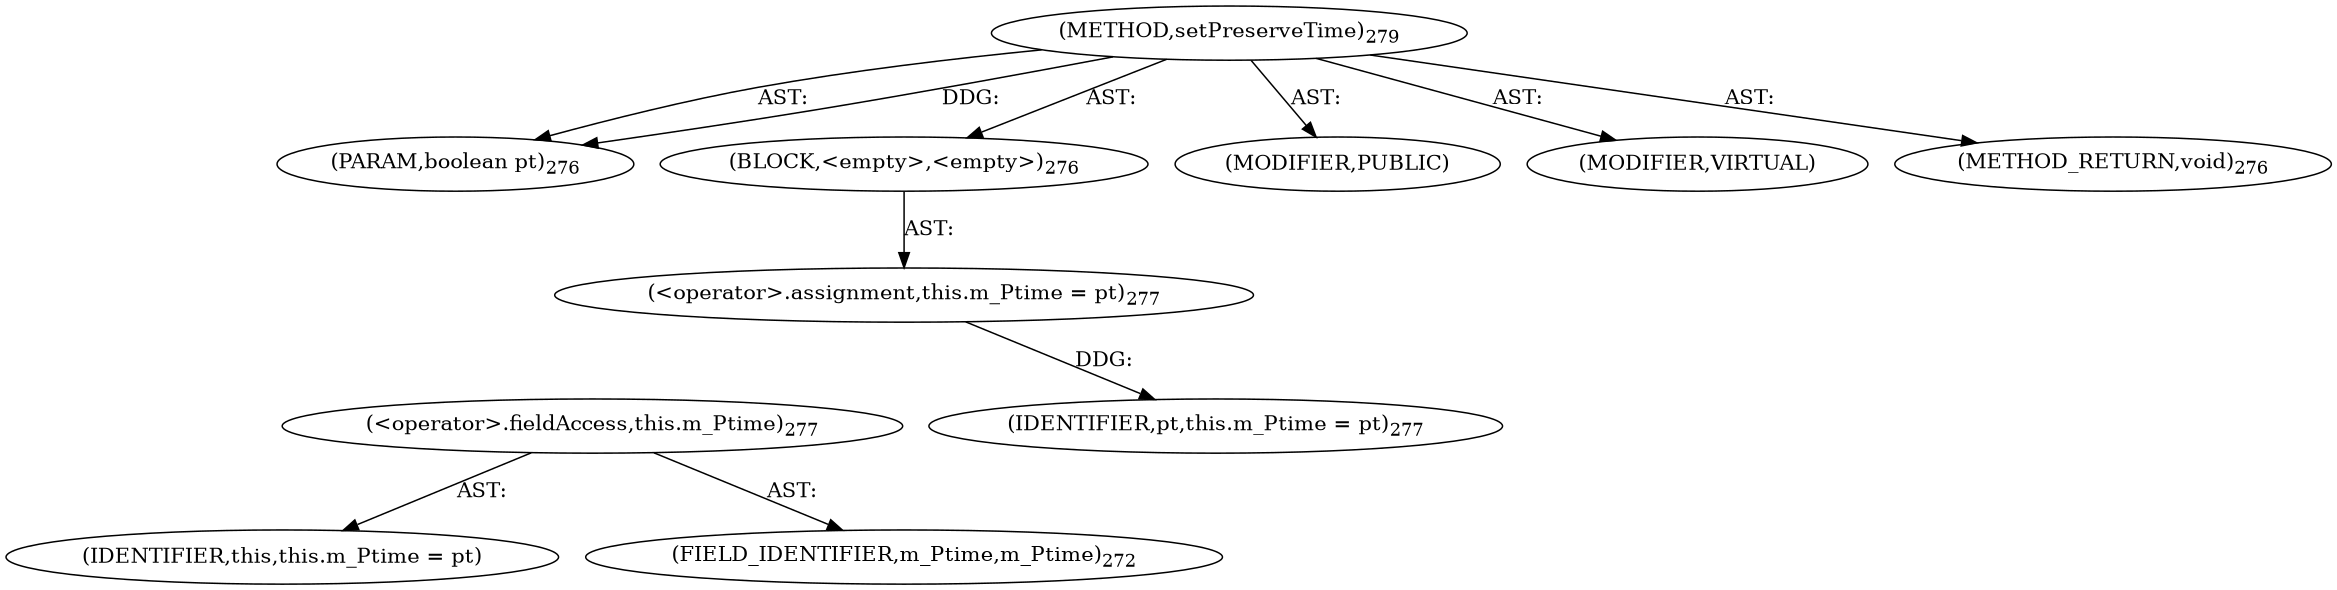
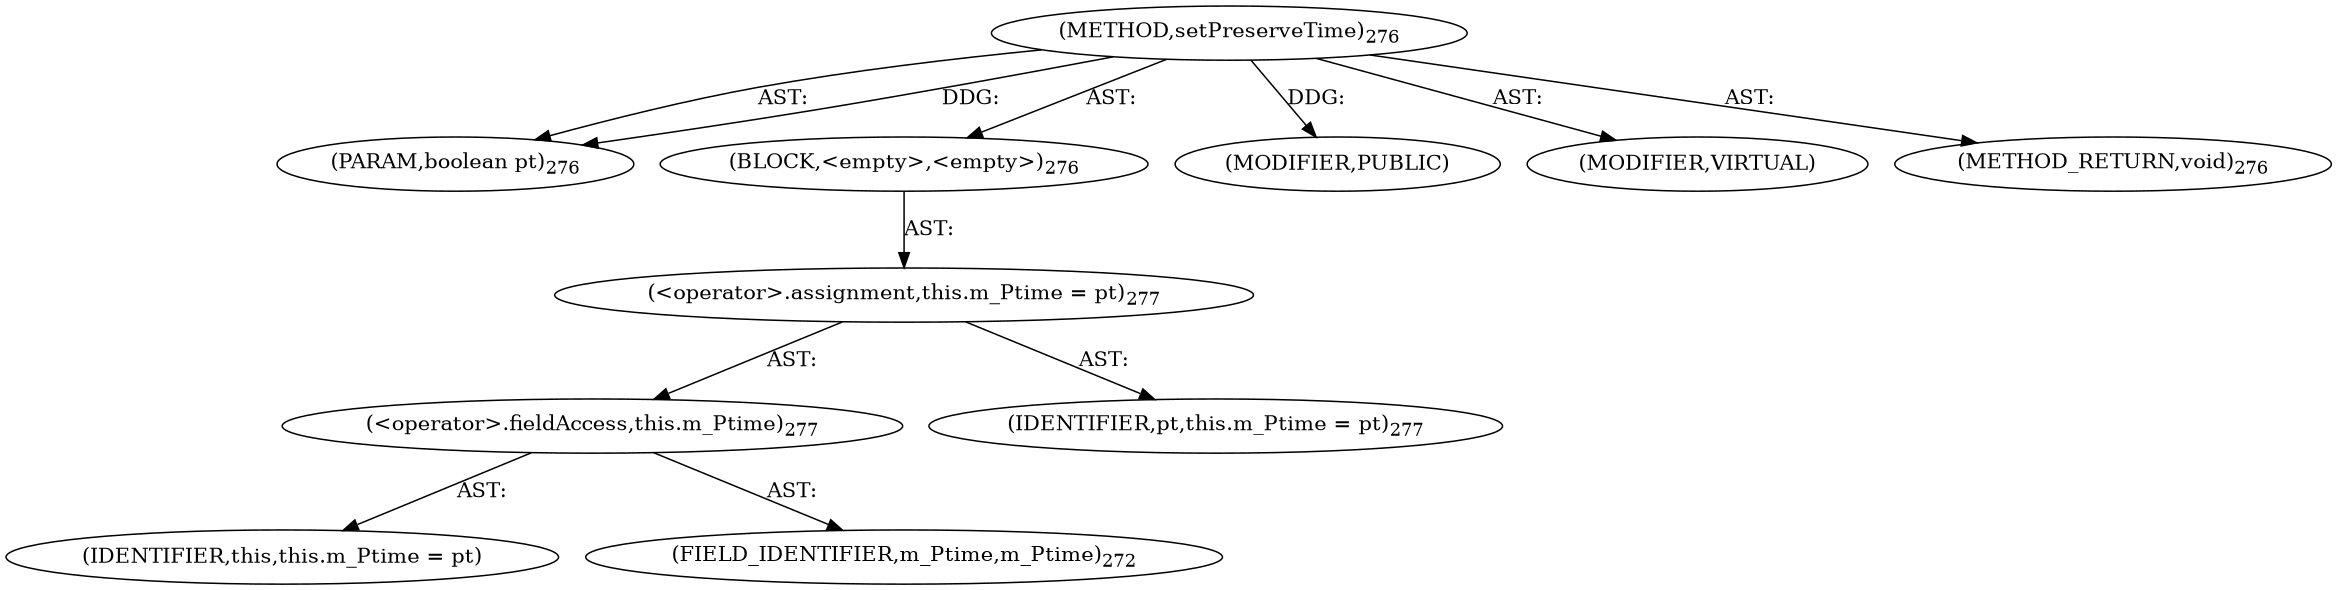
(1383, 31) -> (1383, 31)
(1320, 99) -> (1320, 99)
none -> (756, 358)
(1107, 361) -> (1107, 361)
